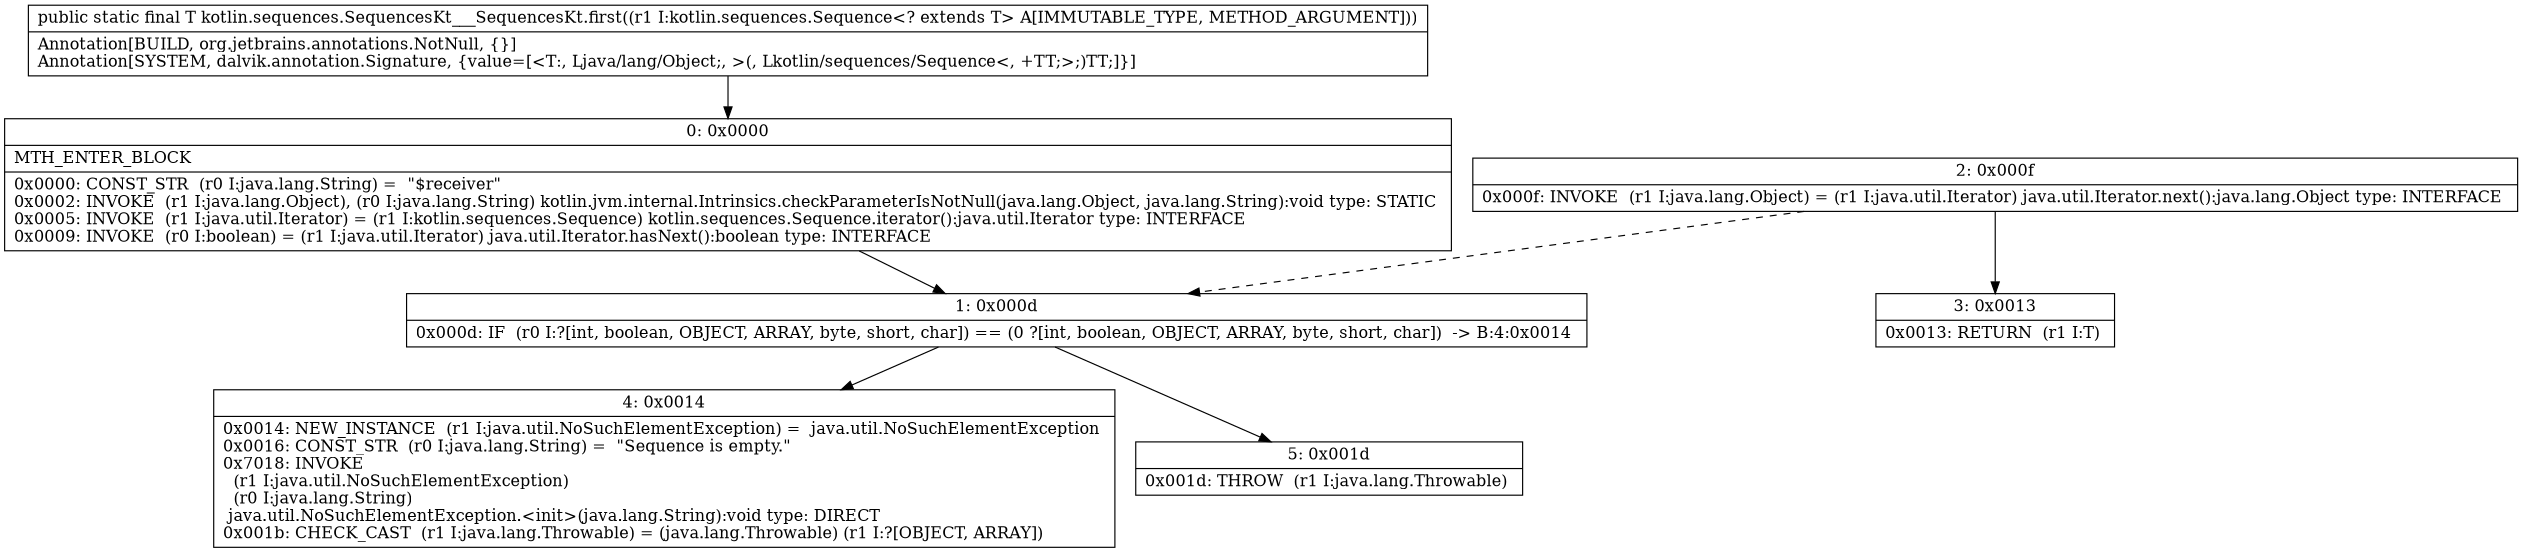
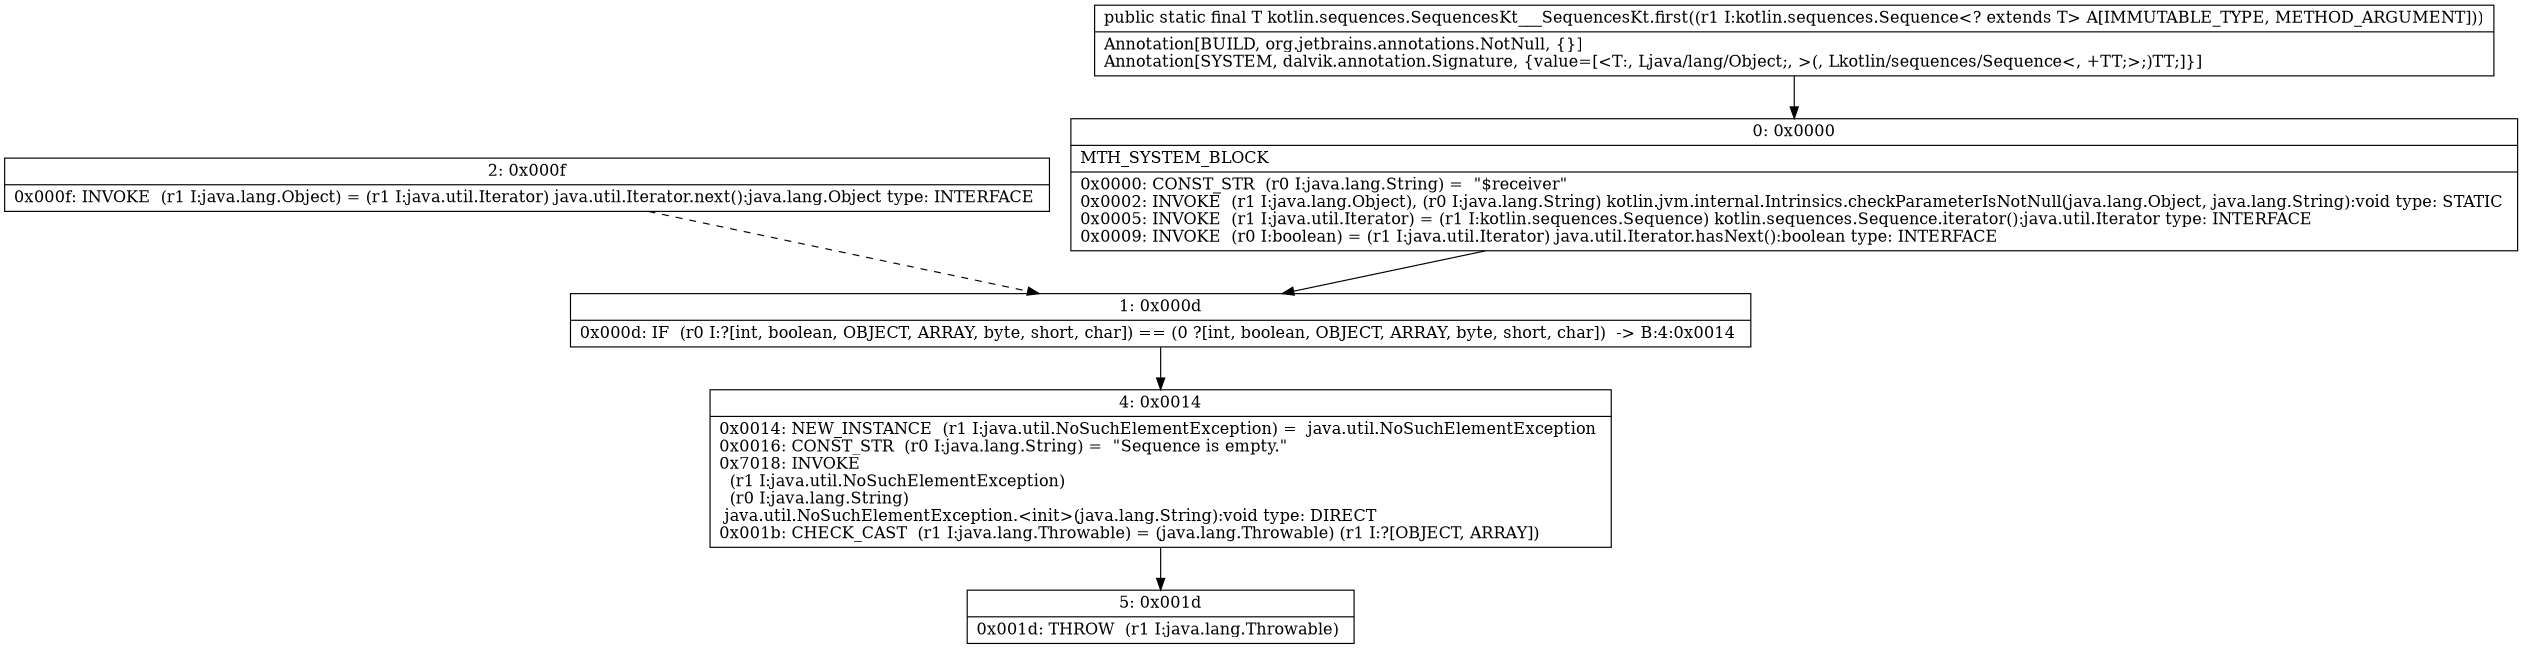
(103, 158) -> (1175, 158)
(1995, 320) -> none
(1158, 392) -> (1161, 563)
